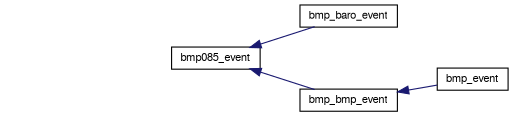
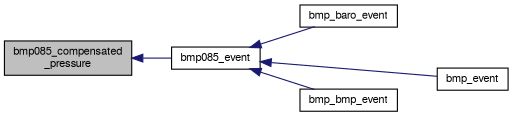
none -> (68, 58)
(423, 88) -> (354, 69)
